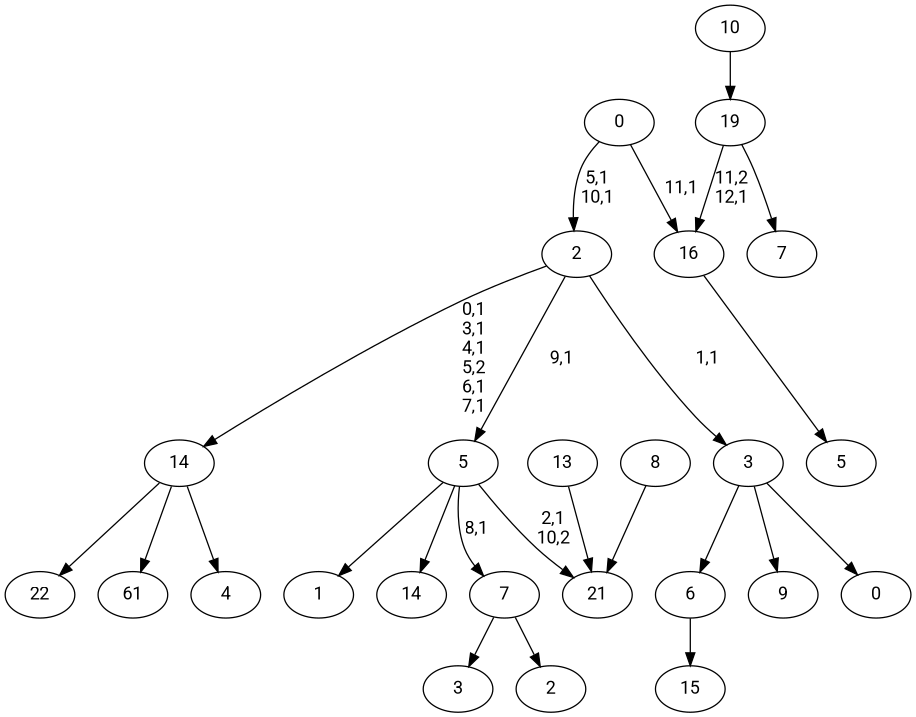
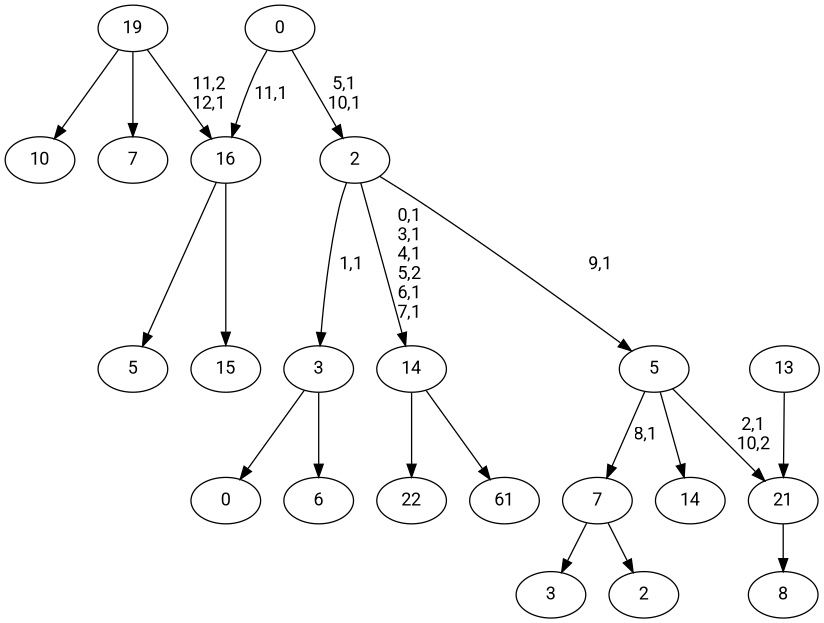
(730, 69) -> (90, 89)
(629, 523) -> (783, 541)
(226, 595) -> none
(319, 595) -> none
(783, 595) -> none
(690, 636) -> (226, 258)
